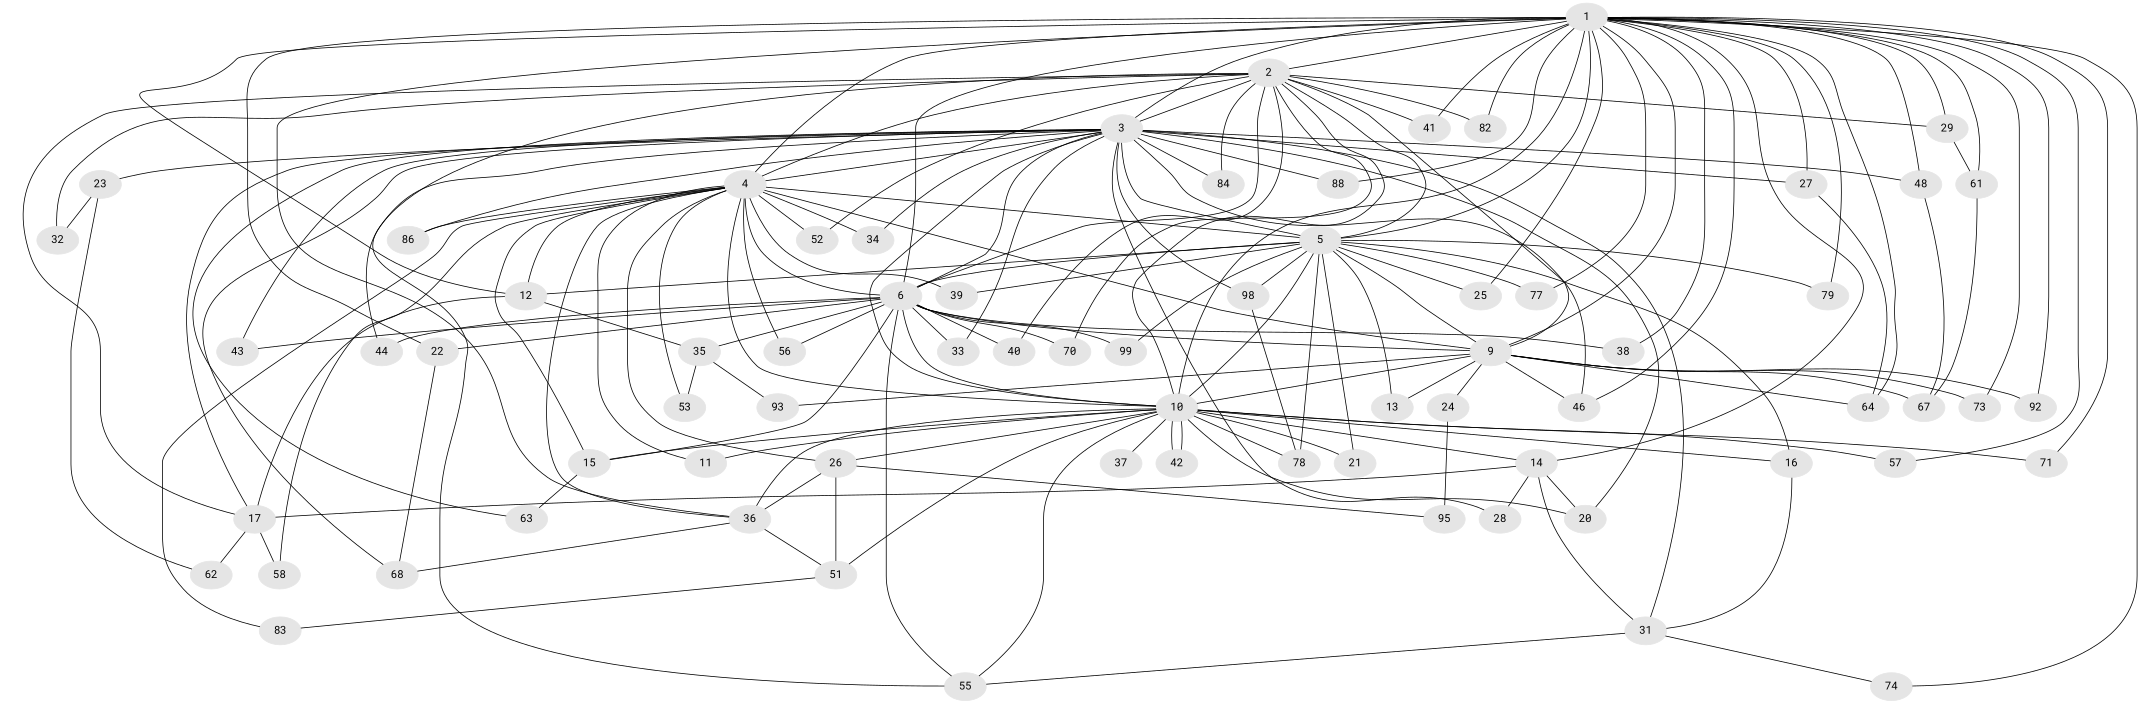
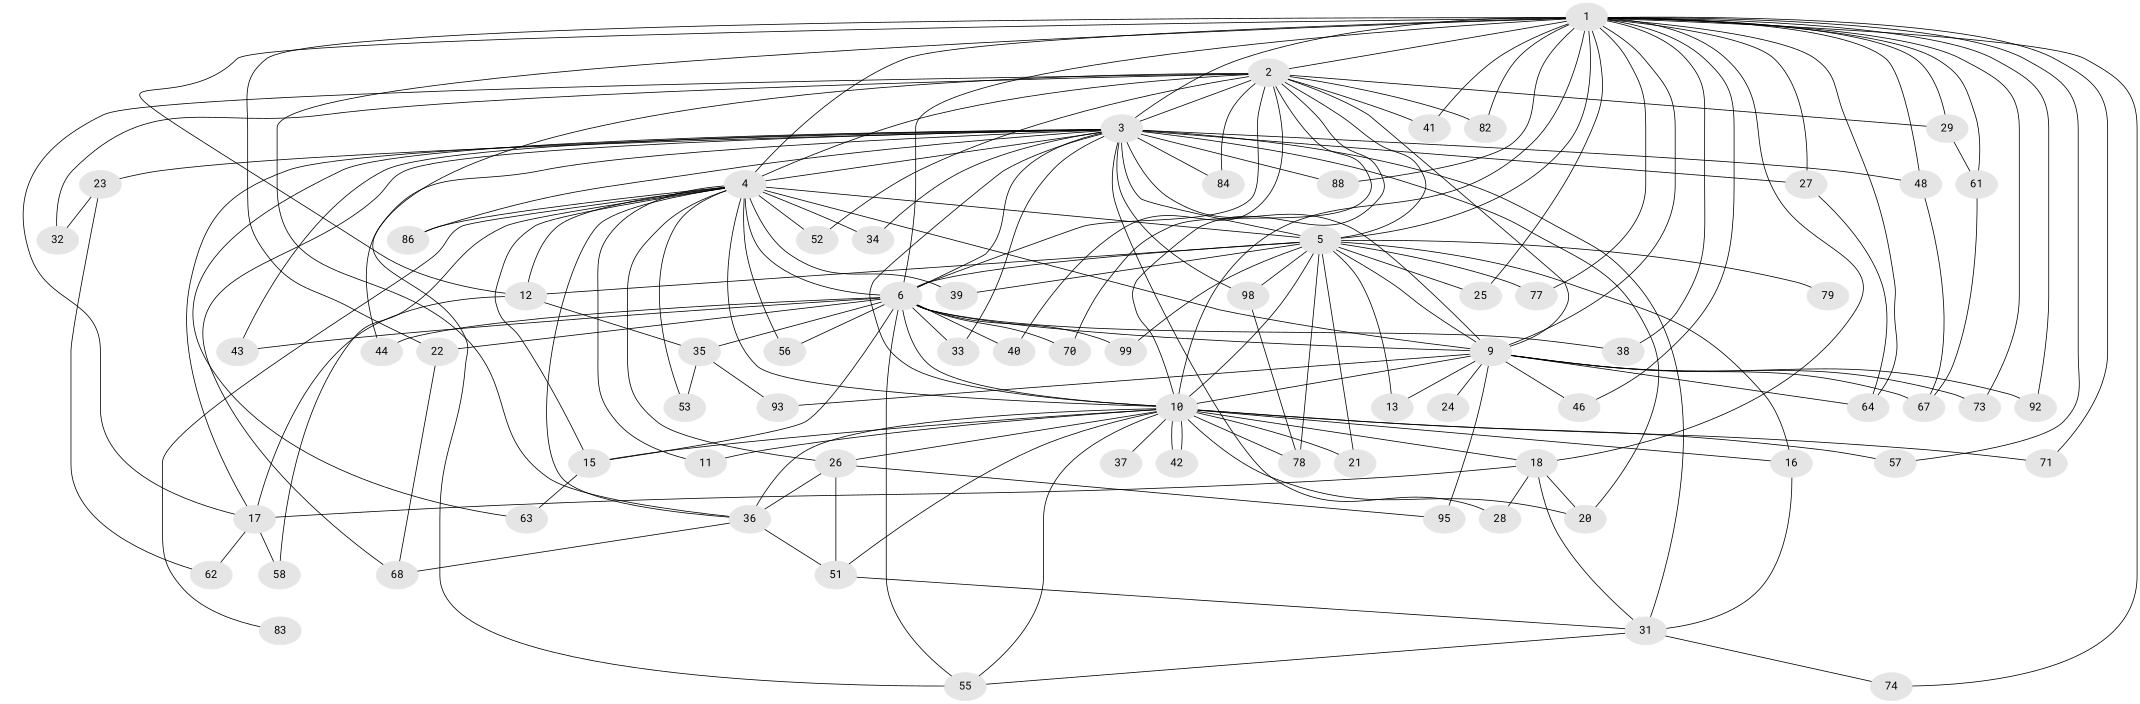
(1808, 76) -> none
(1418, 220) -> (1350, 228)
(1446, 463) -> (1471, 440)
(1536, 463) -> (1536, 463)
(558, 603) -> (1241, 603)
